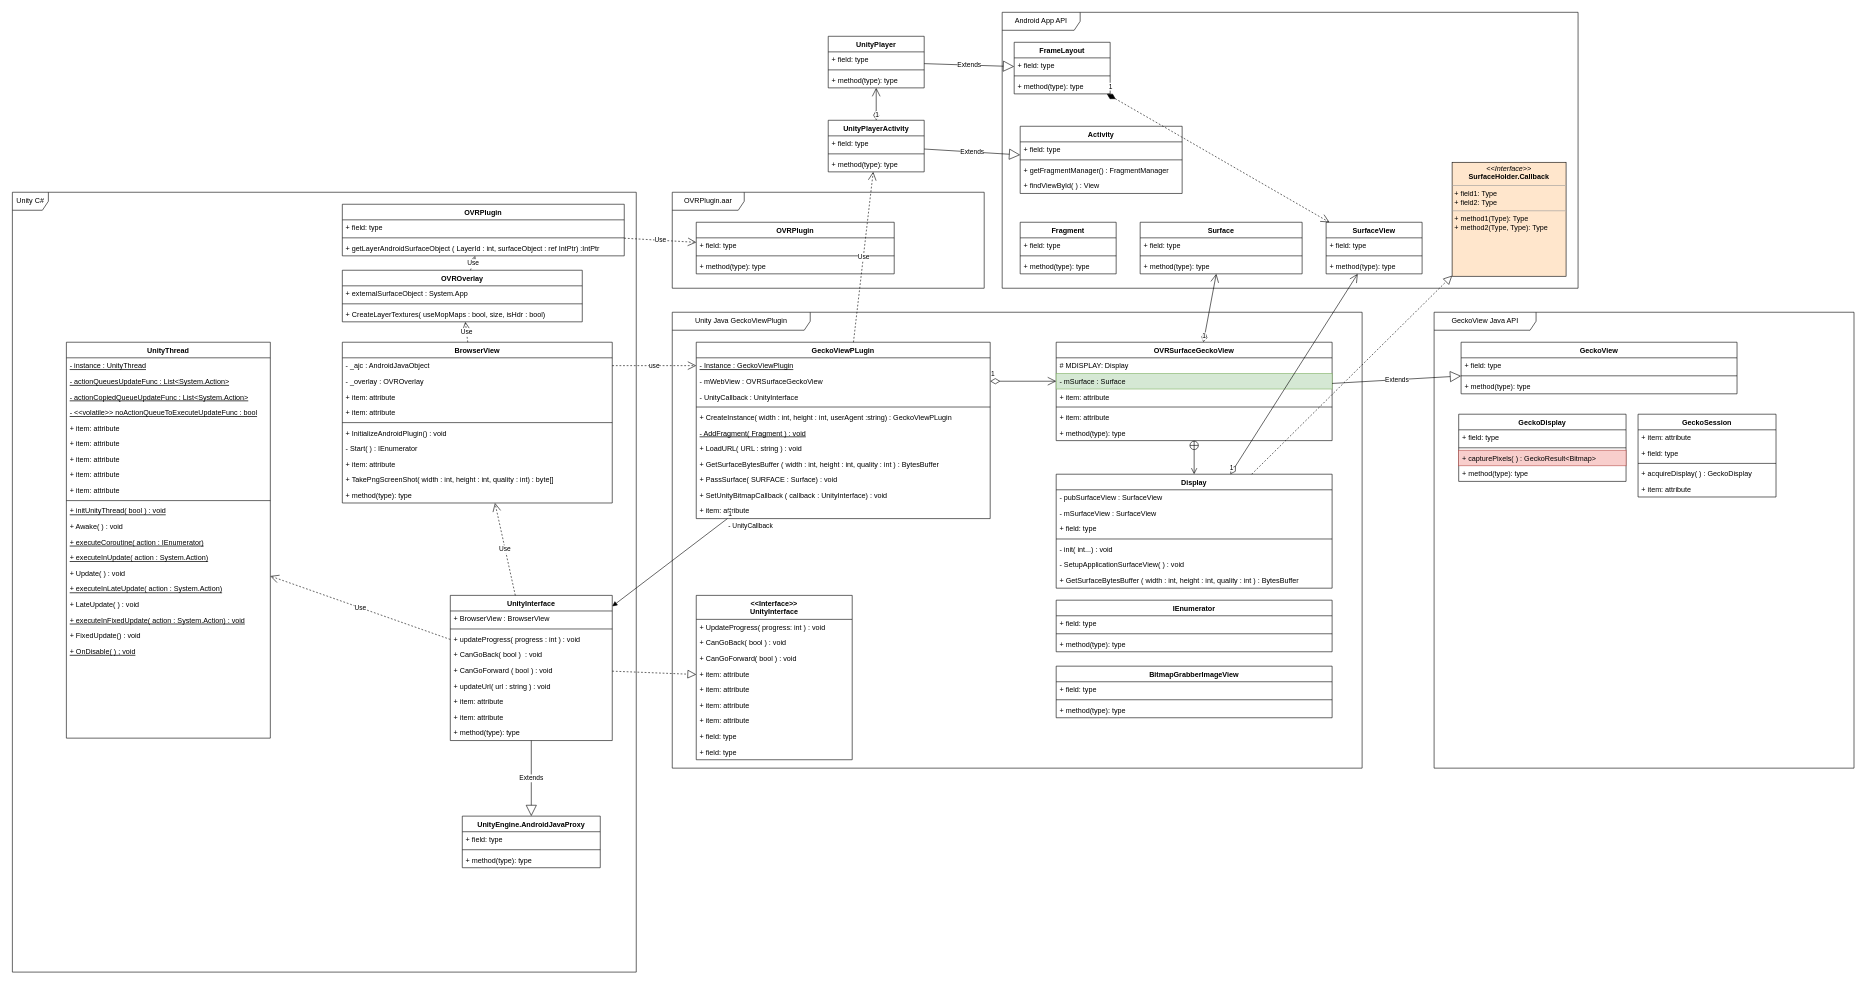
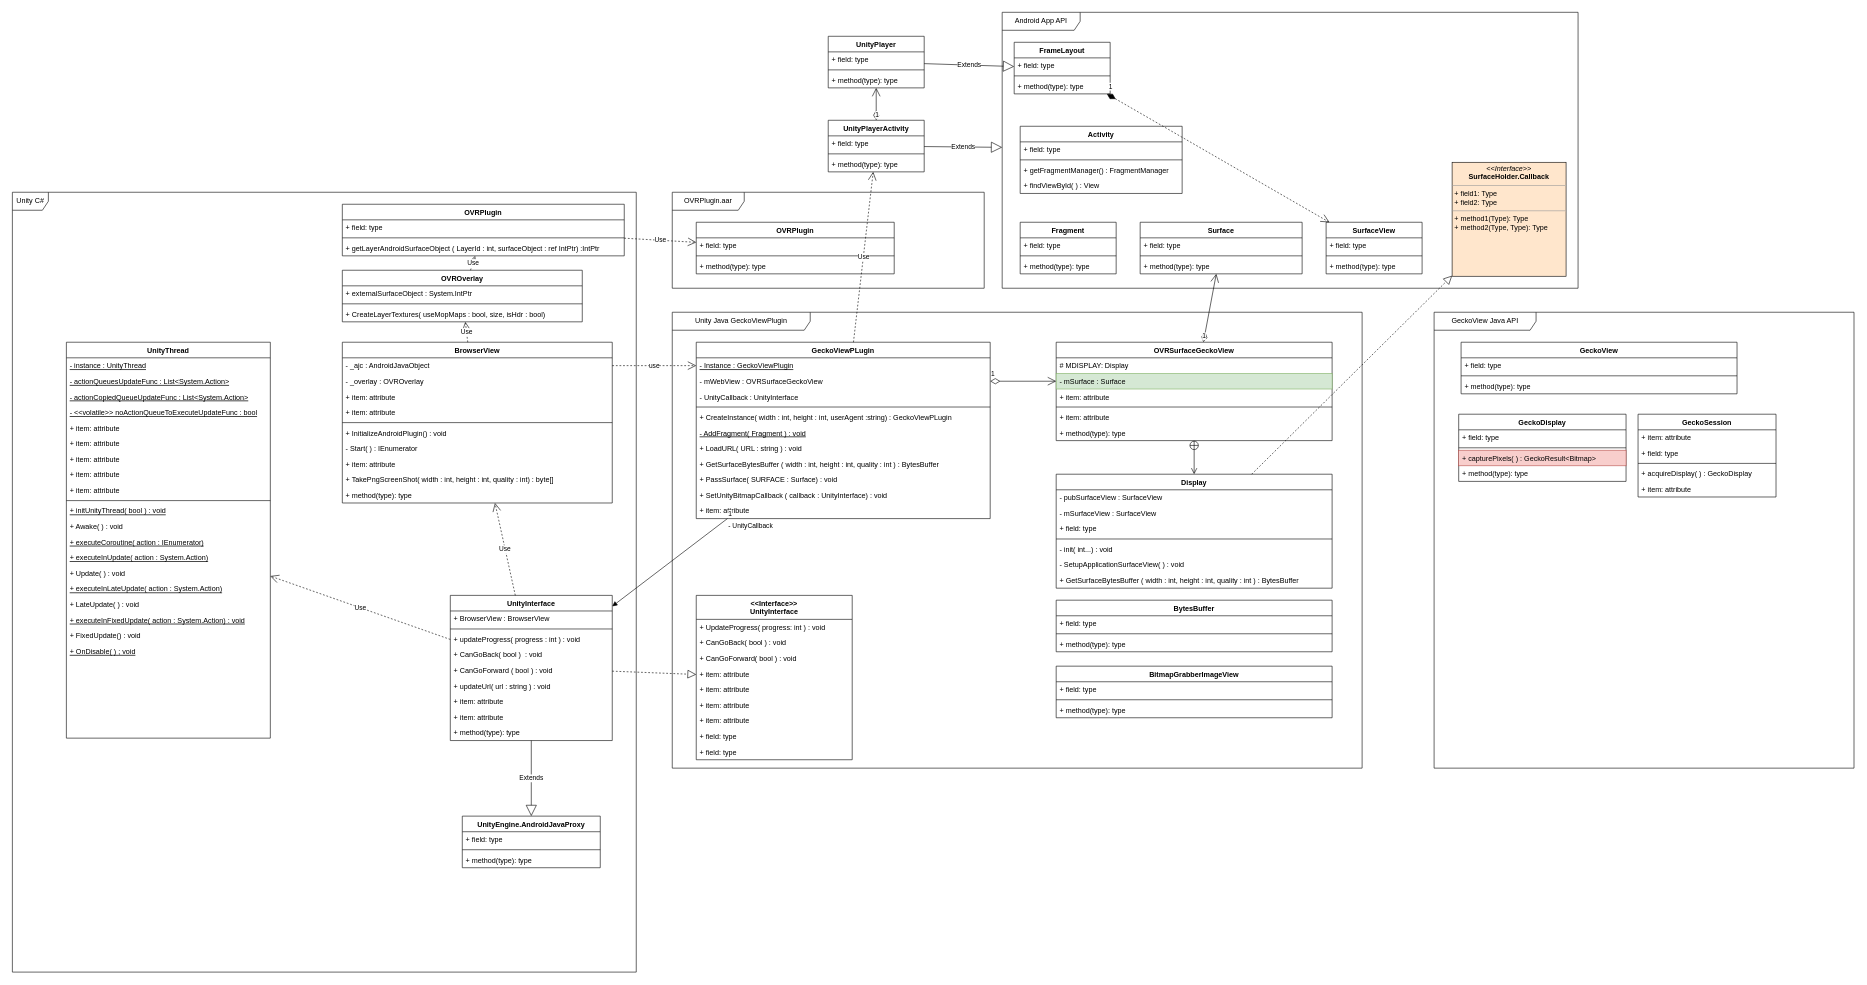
(967, 152) -> (958, 147)
(413, 294) -> (419, 294)
(1296, 371) -> none
(1392, 380) -> none
(1194, 608) -> (1194, 608)
